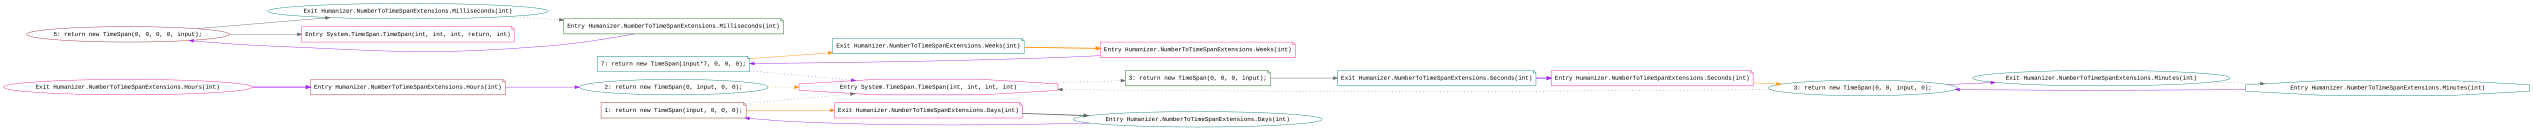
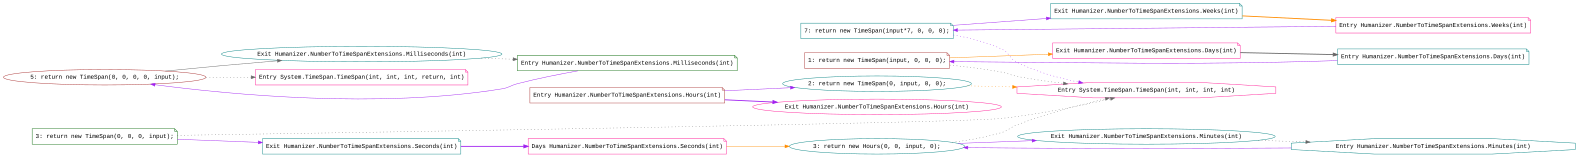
(263, 34) -> (228, 77)
(789, 56) -> (1000, 22)
(1302, 78) -> (218, 141)
(1652, 78) -> (627, 146)
(1083, 82) -> (645, 127)
(279, 87) -> (749, 101)
(1863, 88) -> (877, 146)
(1198, 119) -> (1433, 57)
